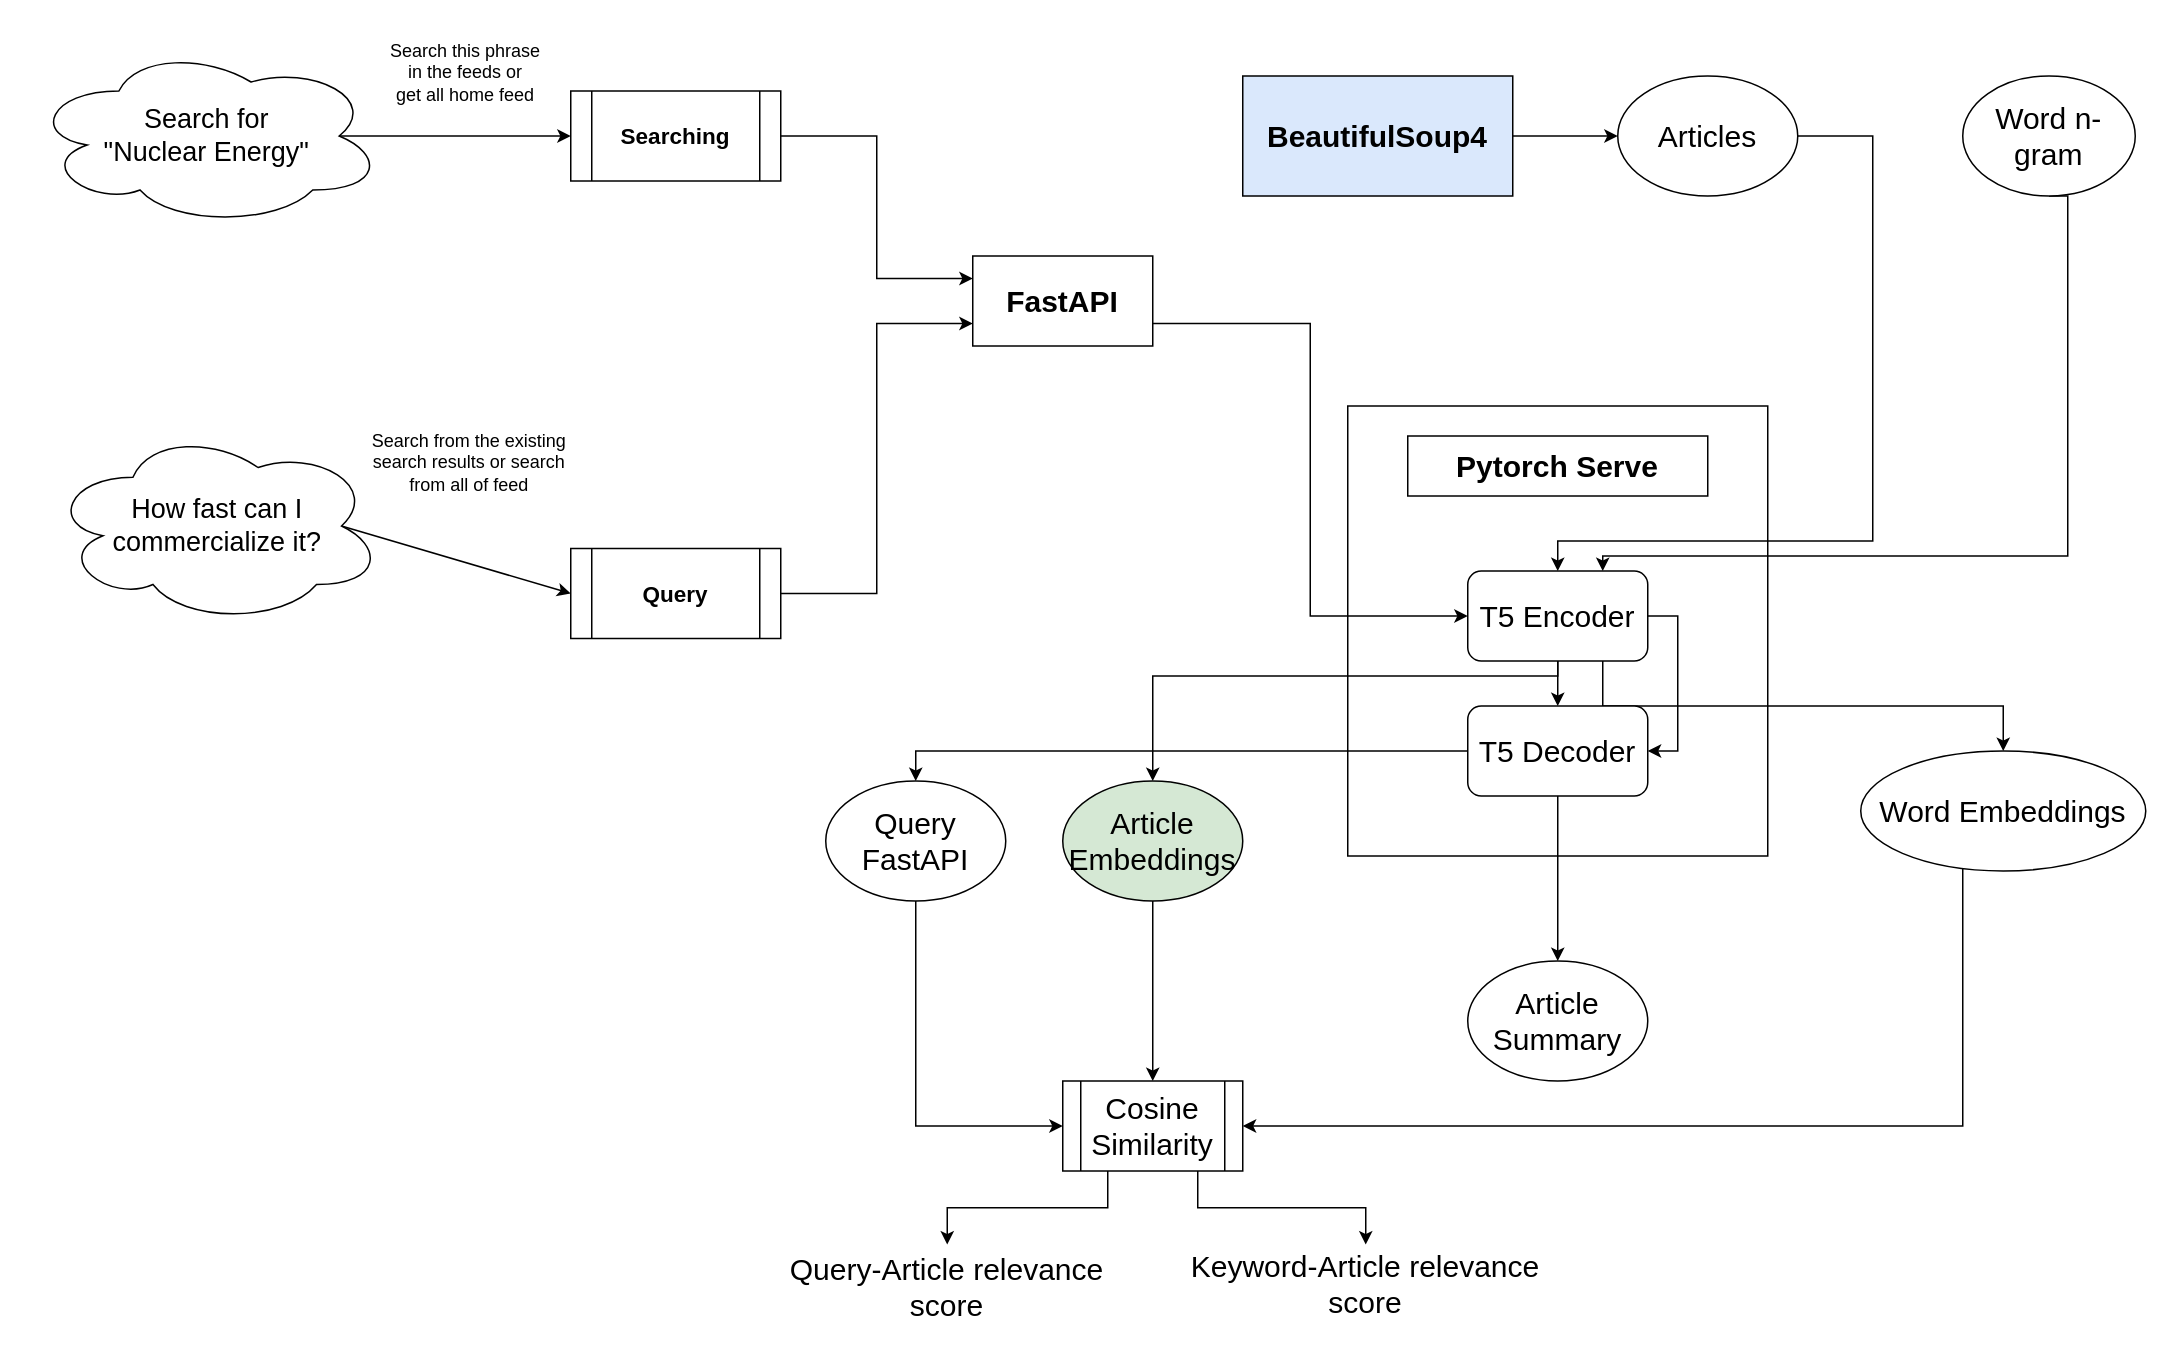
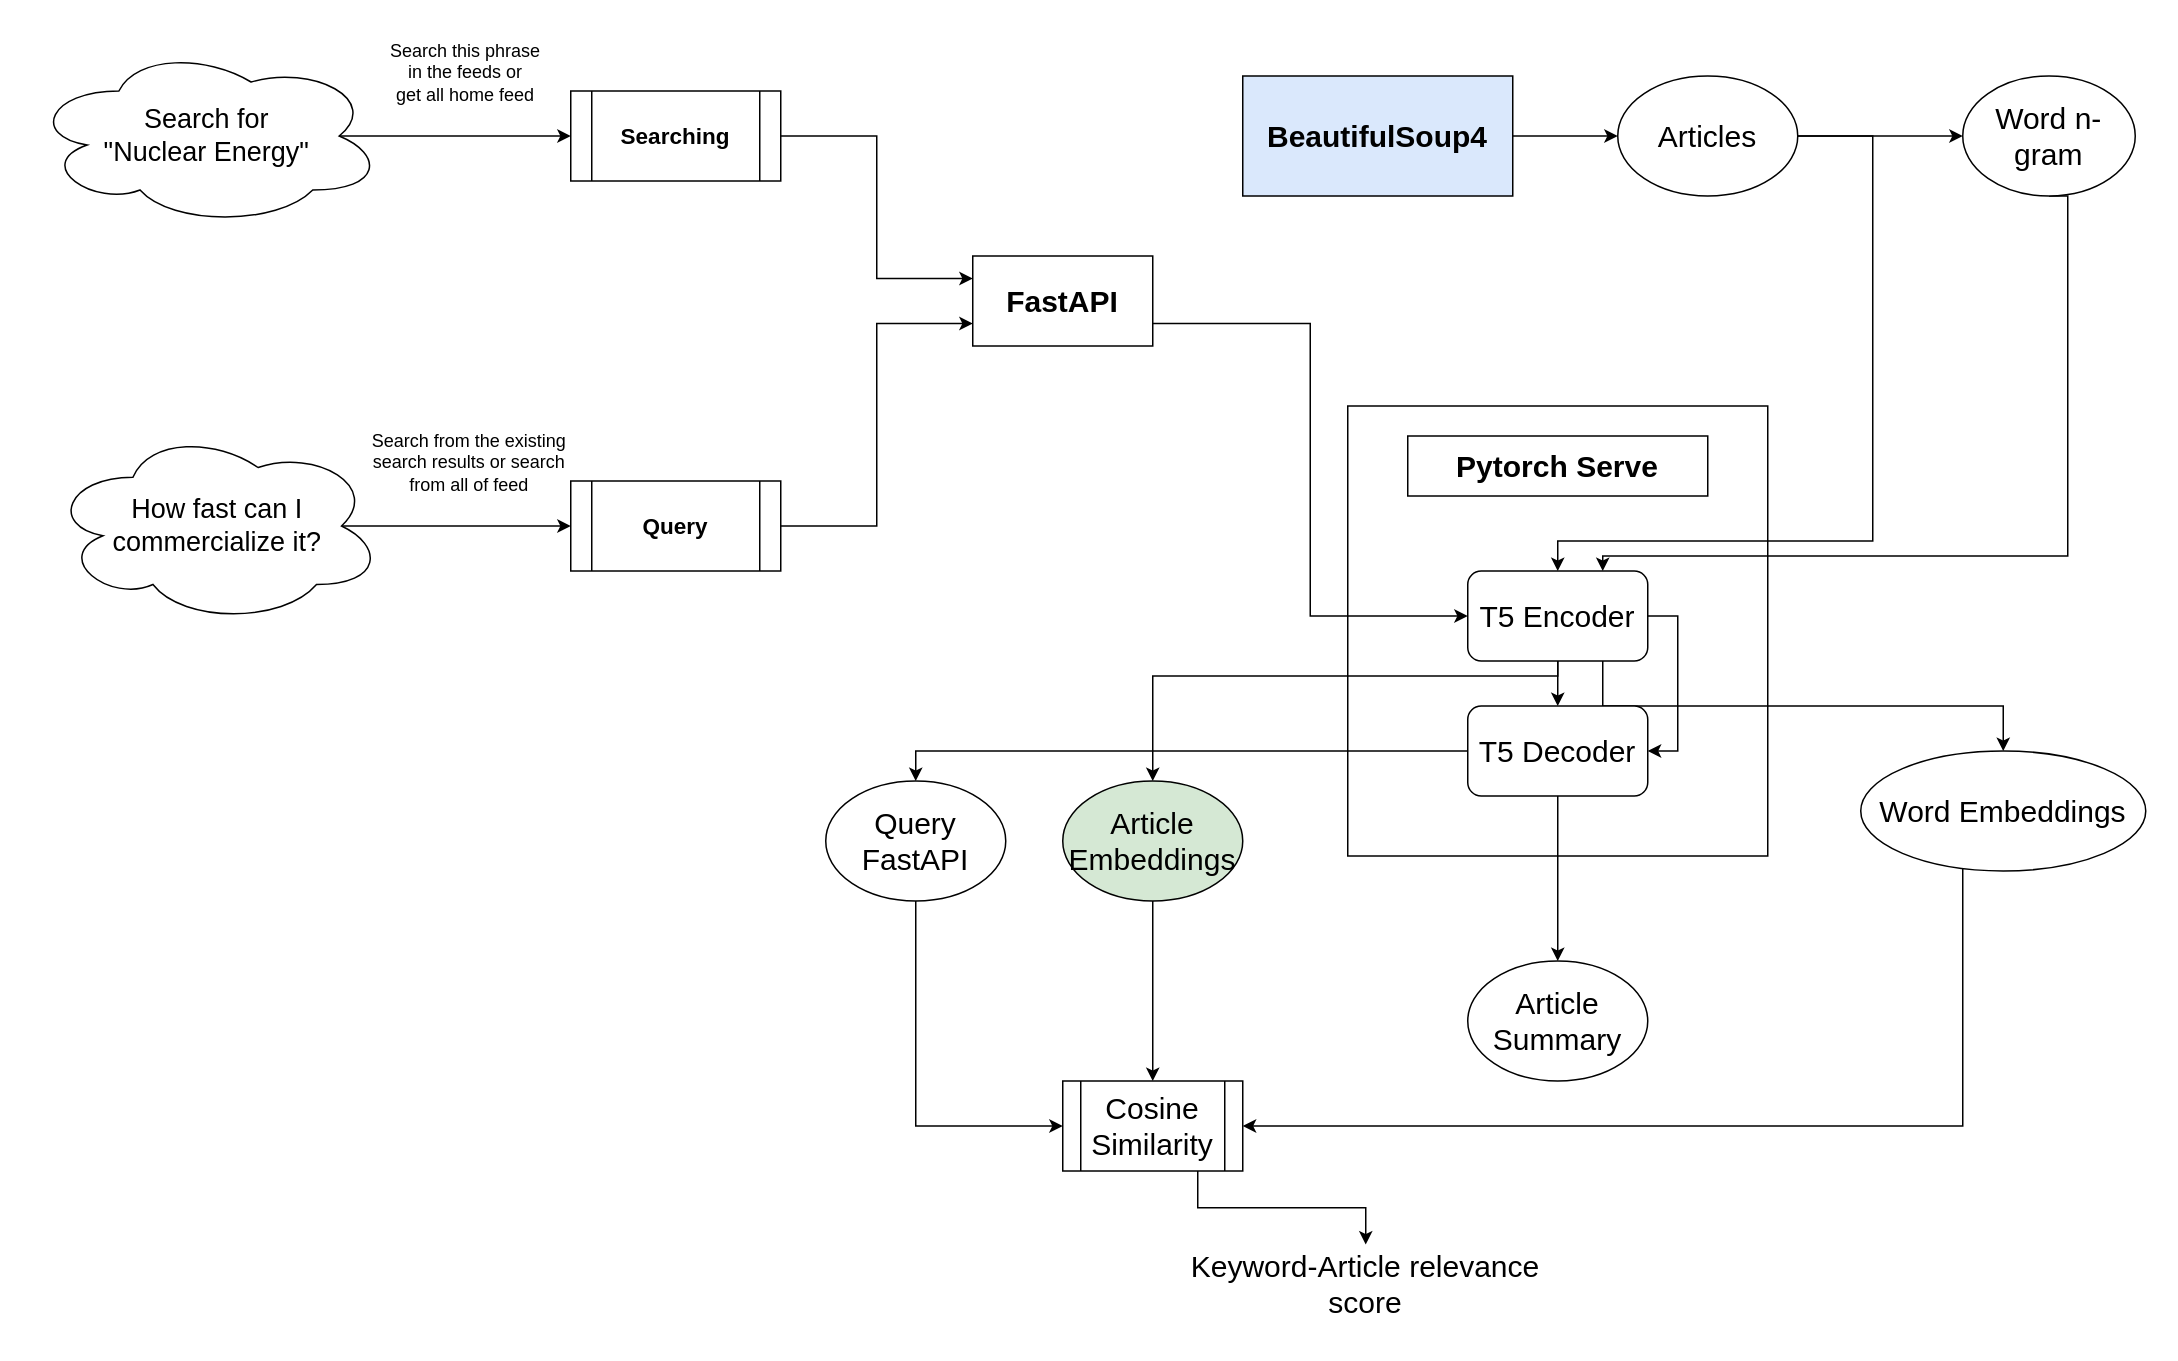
none -> (1914, 136)
(676, 593) -> (676, 526)
(1033, 1208) -> none
(947, 1286) -> none
